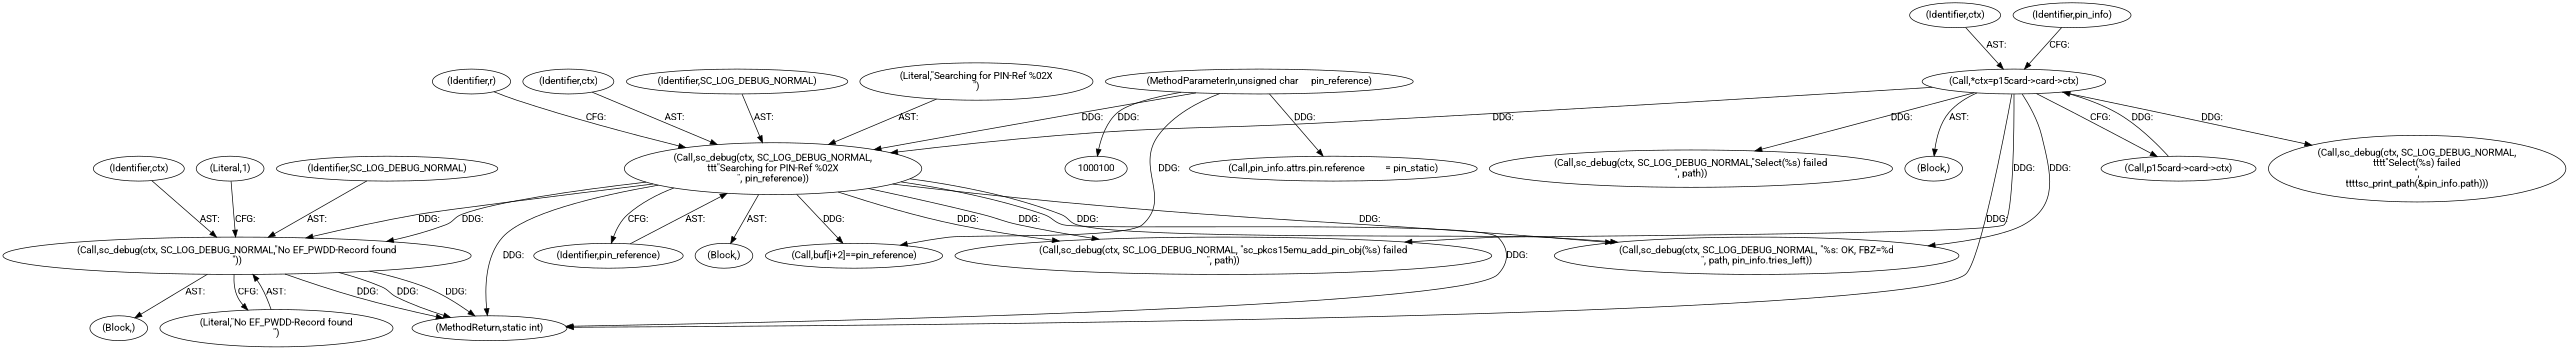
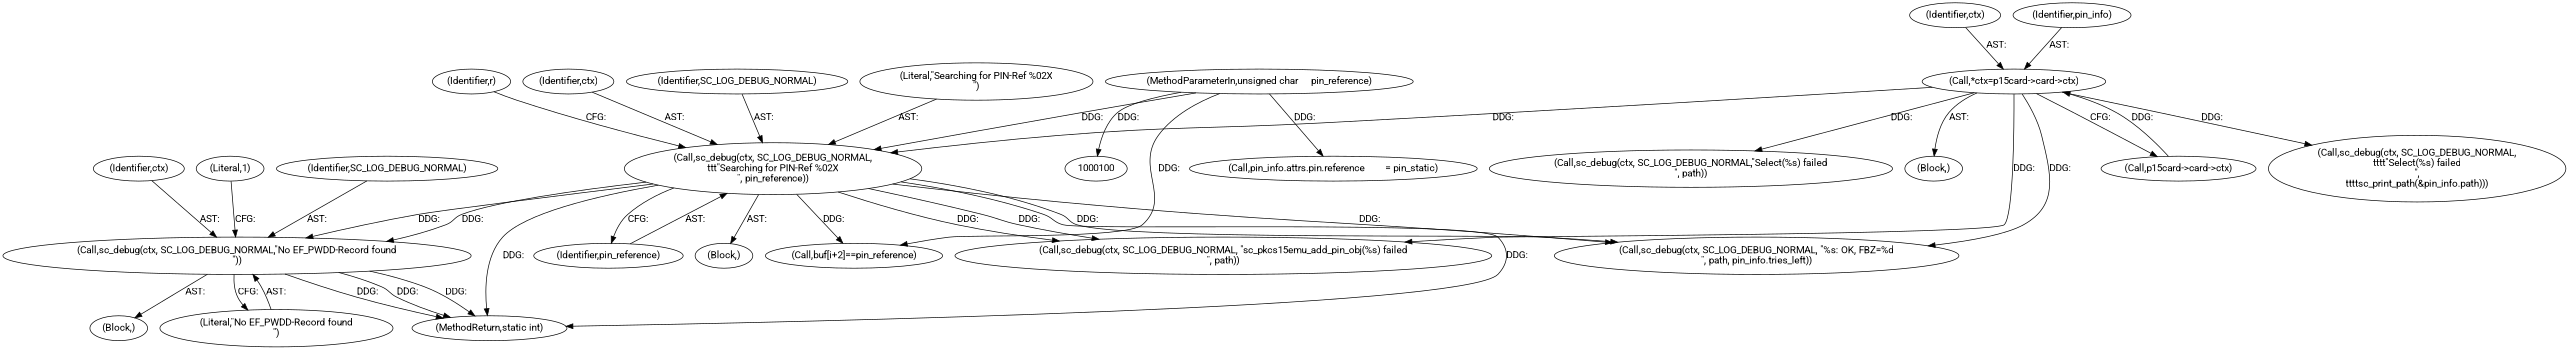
(2061, 45) -> (2061, 45)
(1364, 317) -> none
